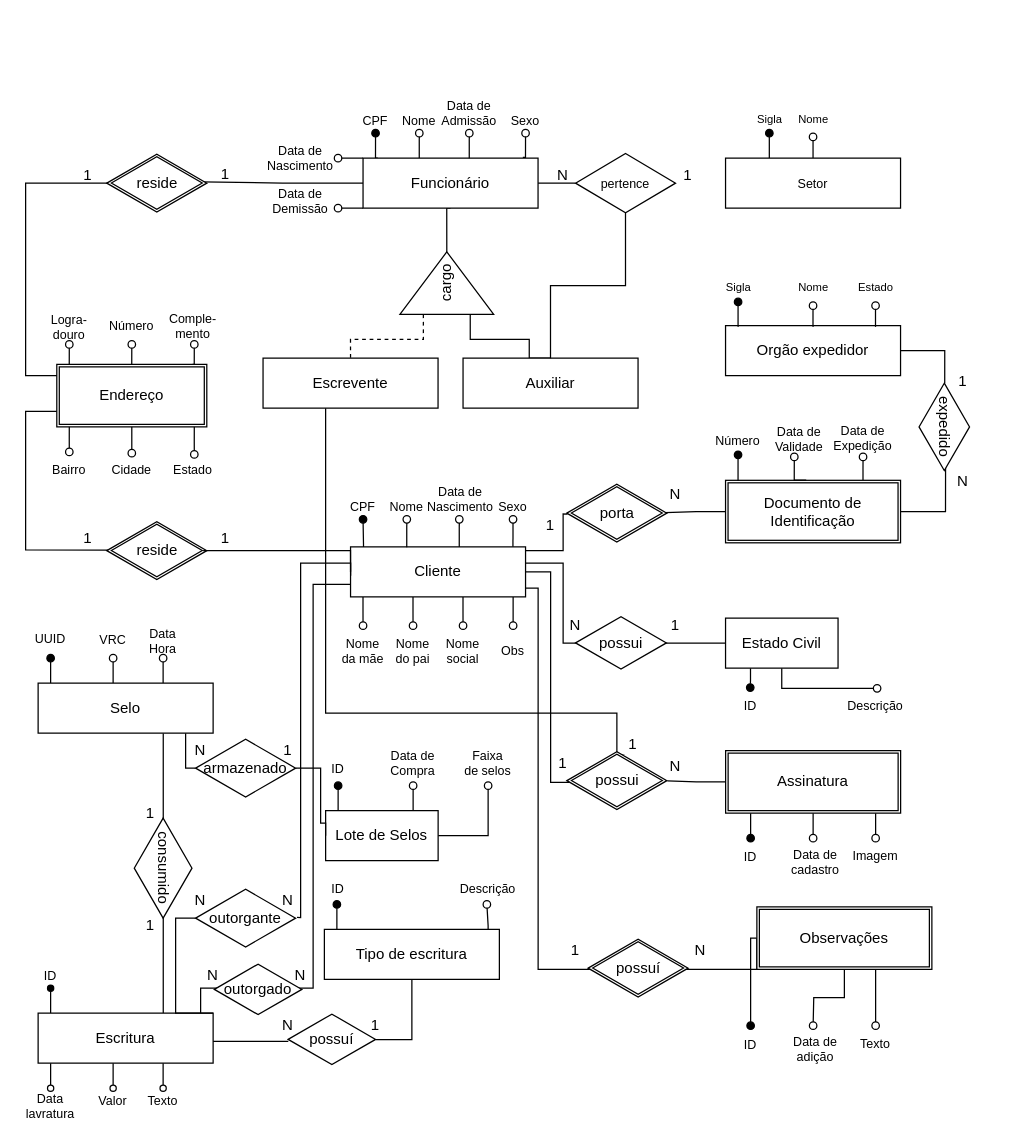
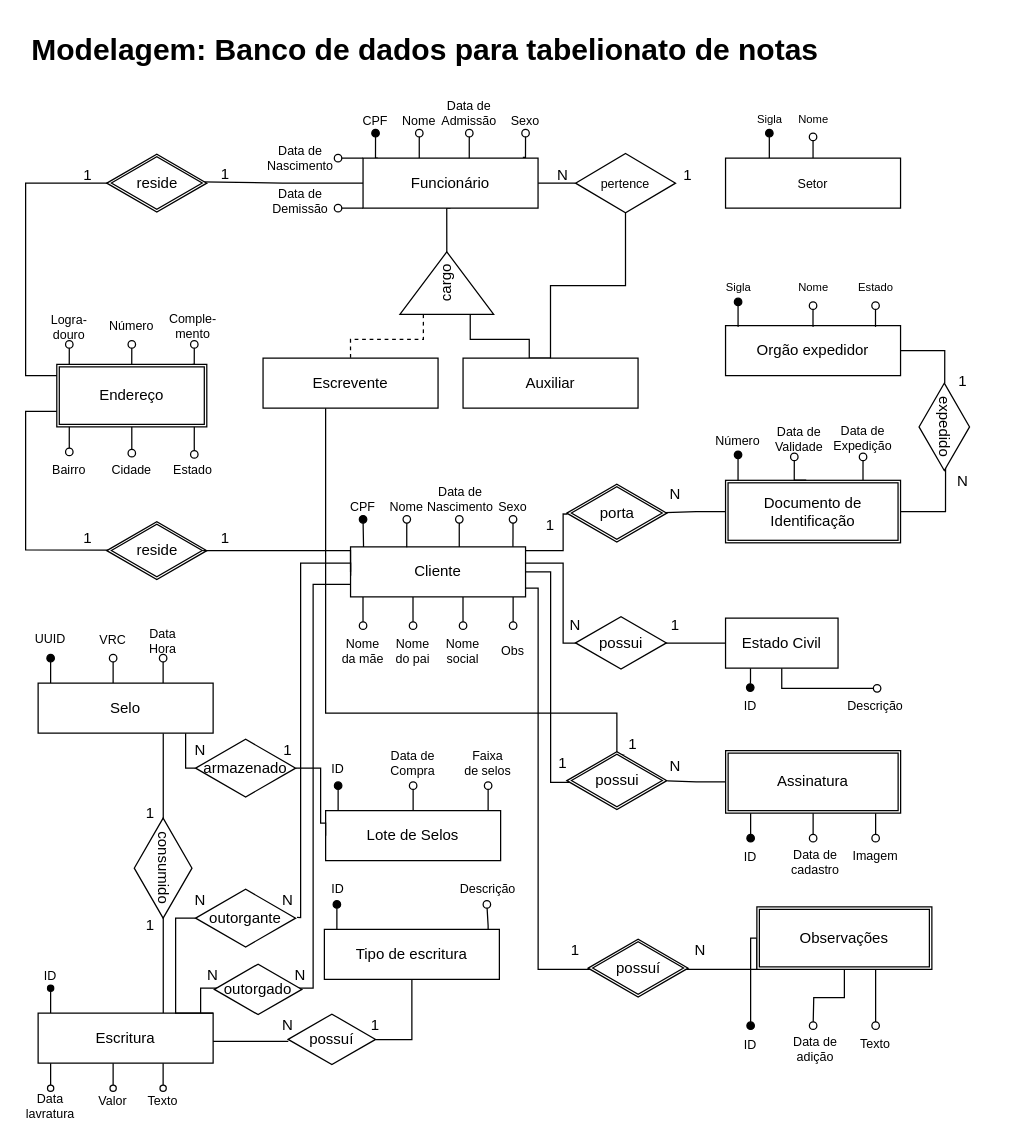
none -> (432, 51)
(382, 836) -> (413, 836)
